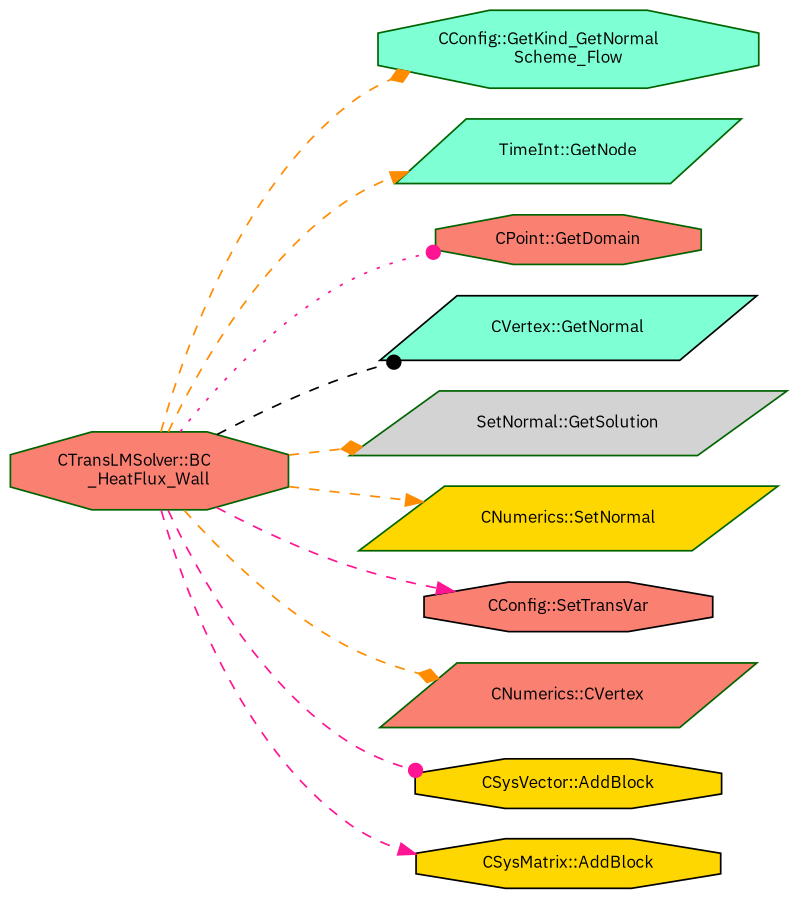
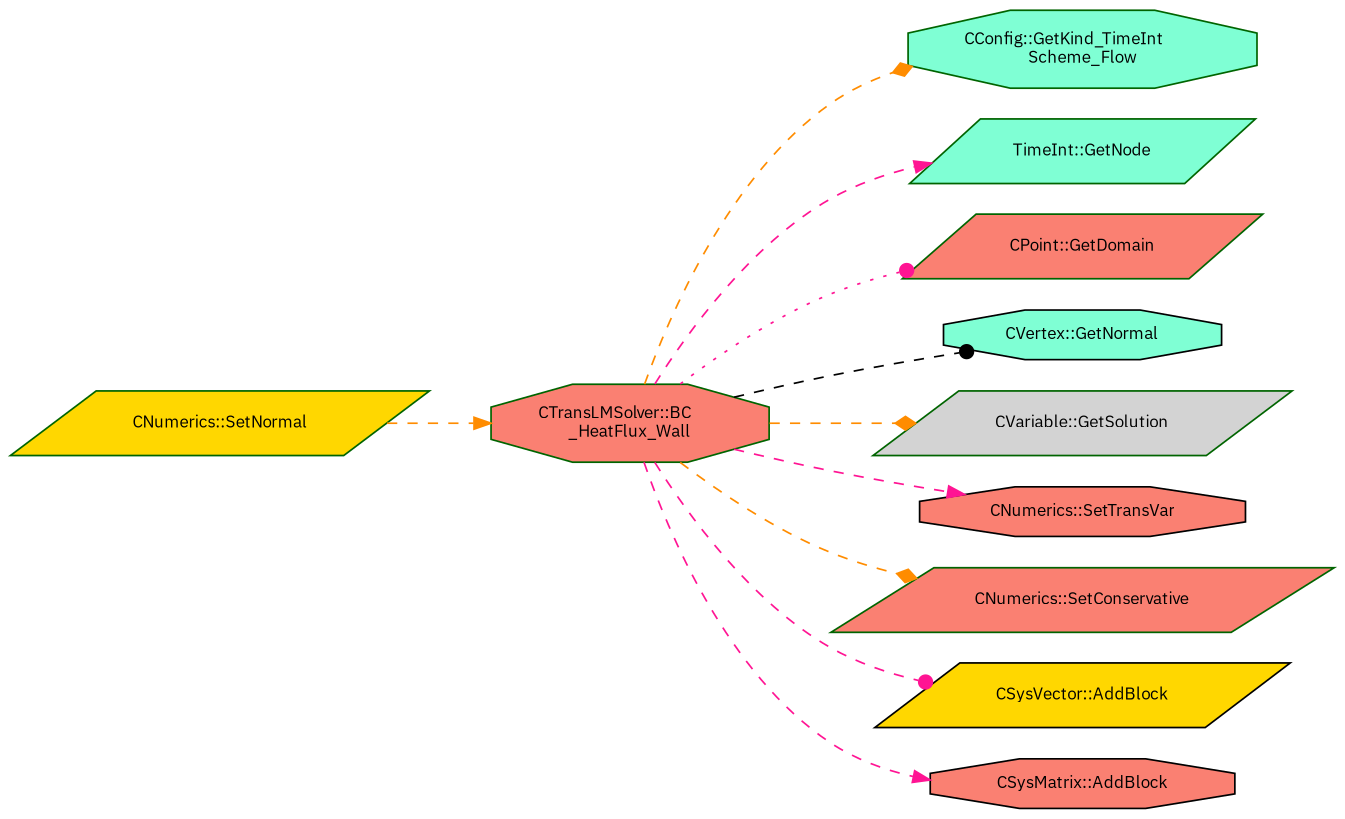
(568, 49) -> (1083, 49)
(568, 240) -> (1083, 246)
(259, 285) -> (764, 249)
(568, 328) -> (1083, 335)
(568, 423) -> (1083, 423)
(347, 493) -> (430, 423)
(568, 607) -> (1083, 512)
(568, 695) -> (1083, 600)
(568, 784) -> (1083, 695)
(568, 864) -> (1083, 784)
